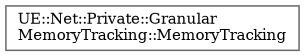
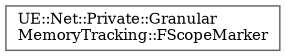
(152, 28) -> (143, 28)
